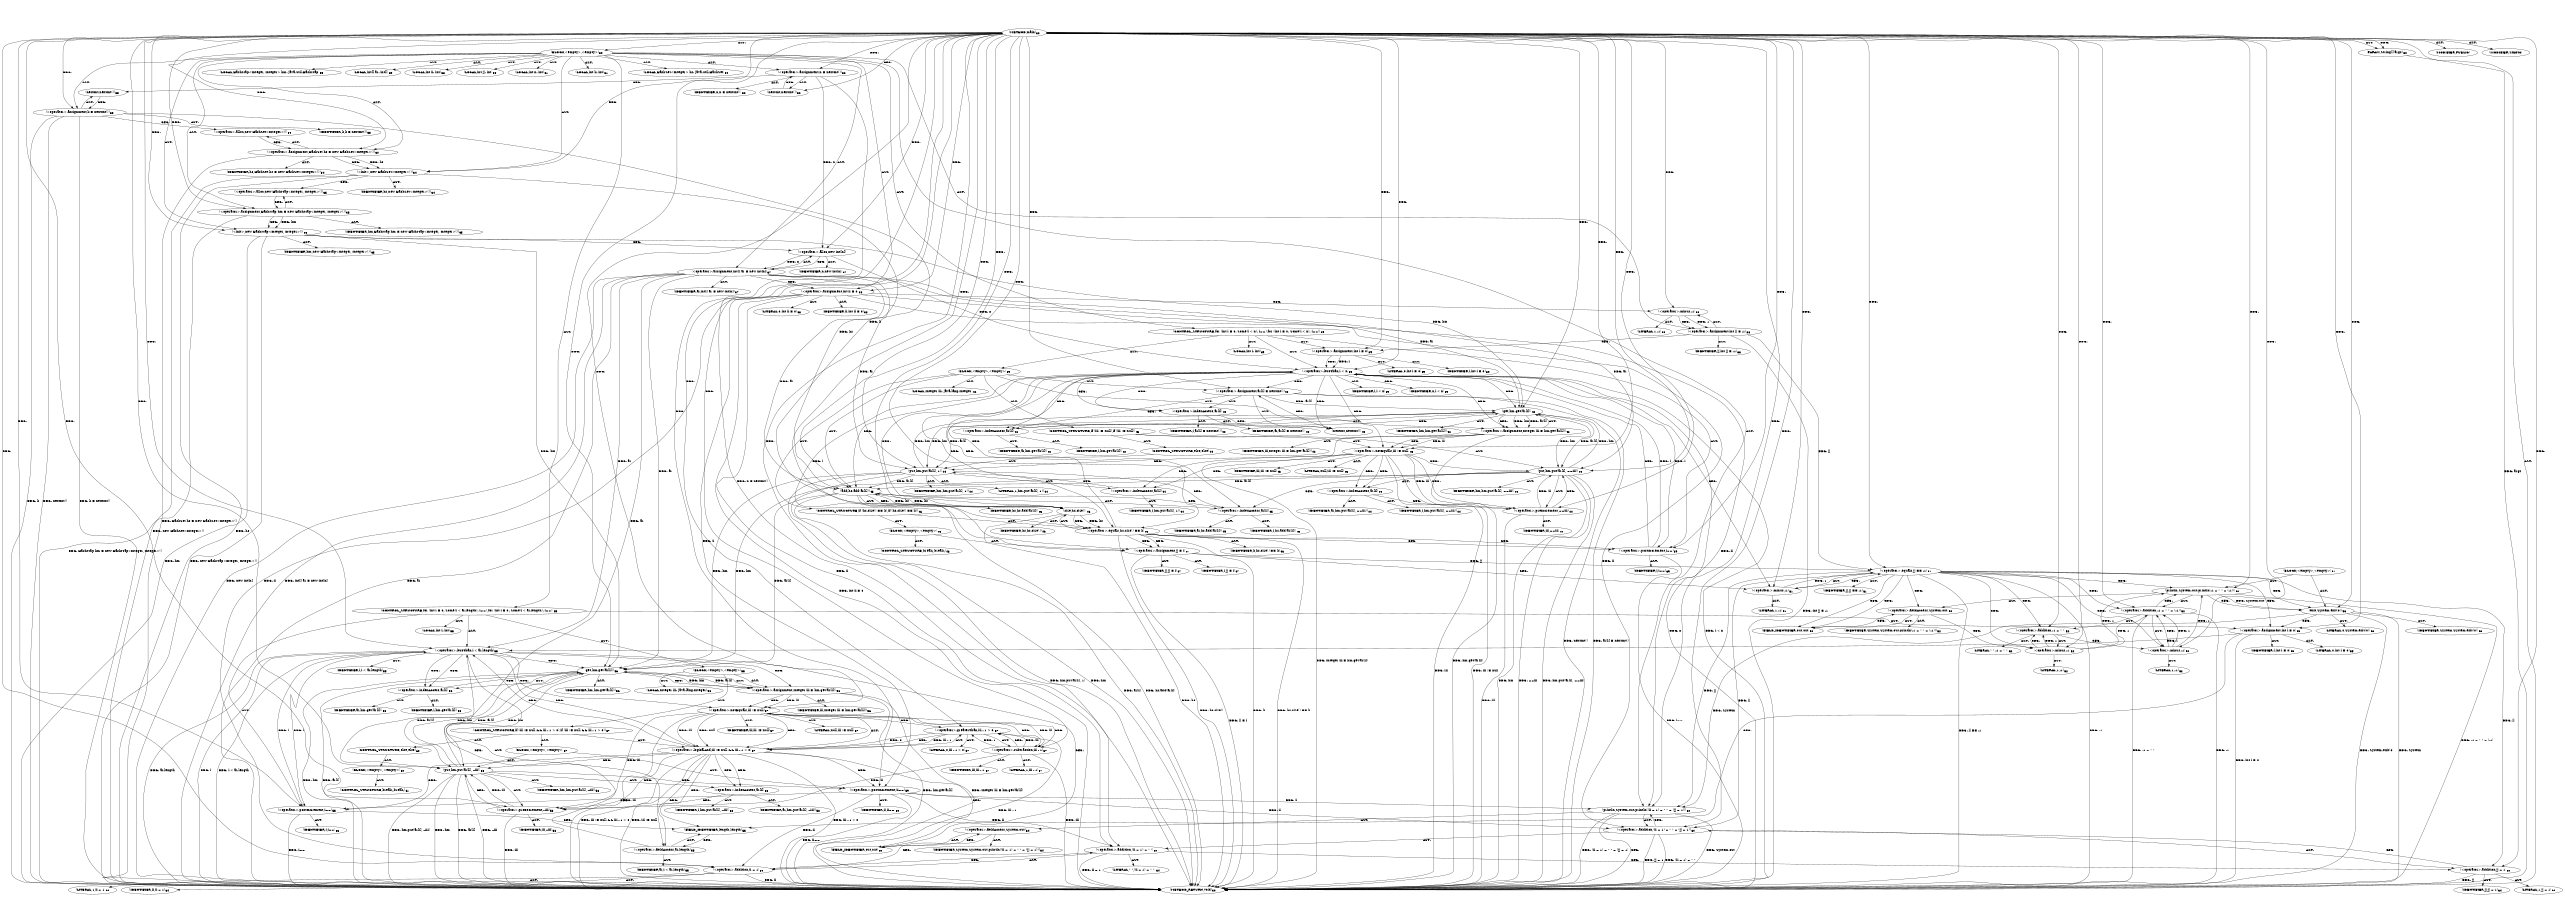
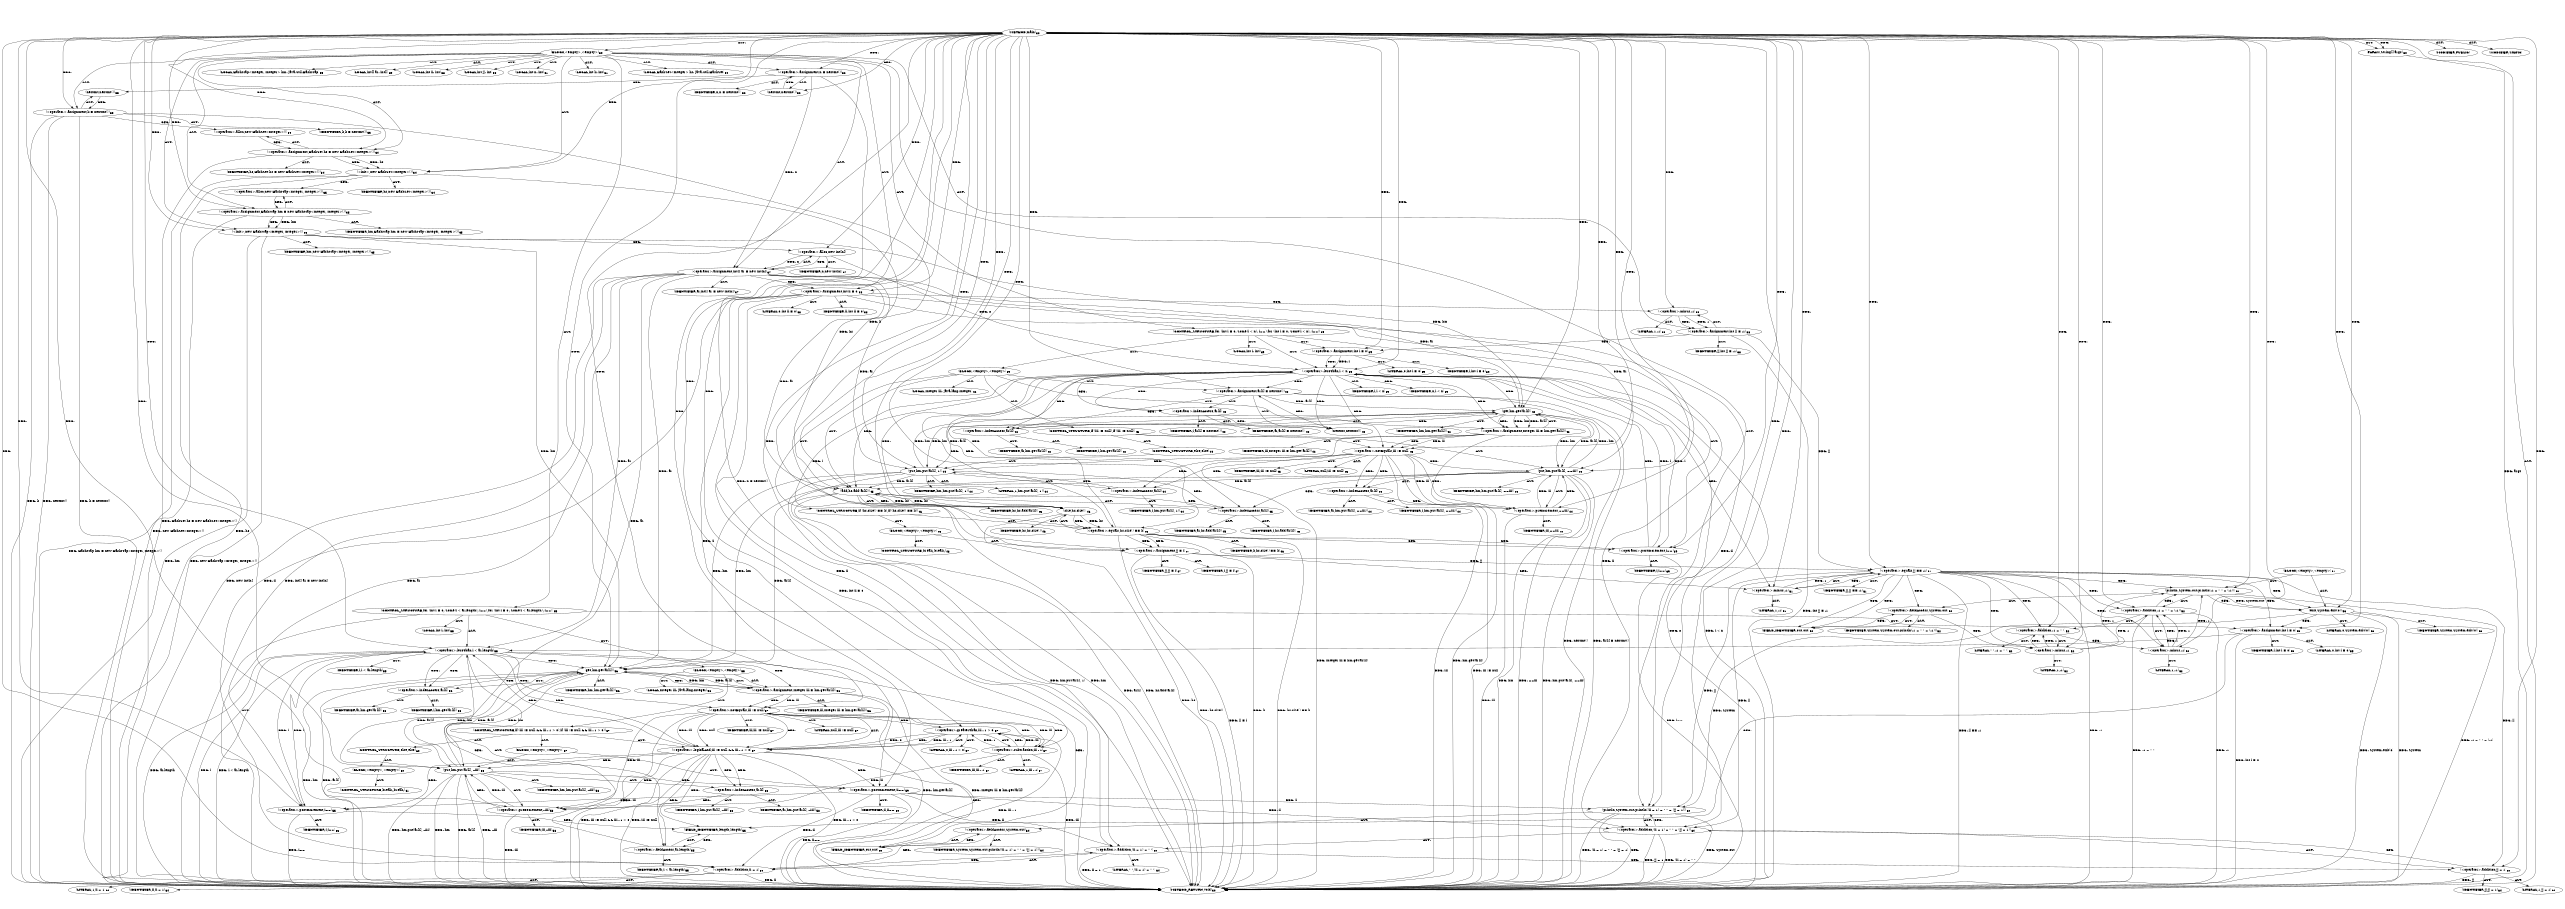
(823, 160) -> (782, 175)
